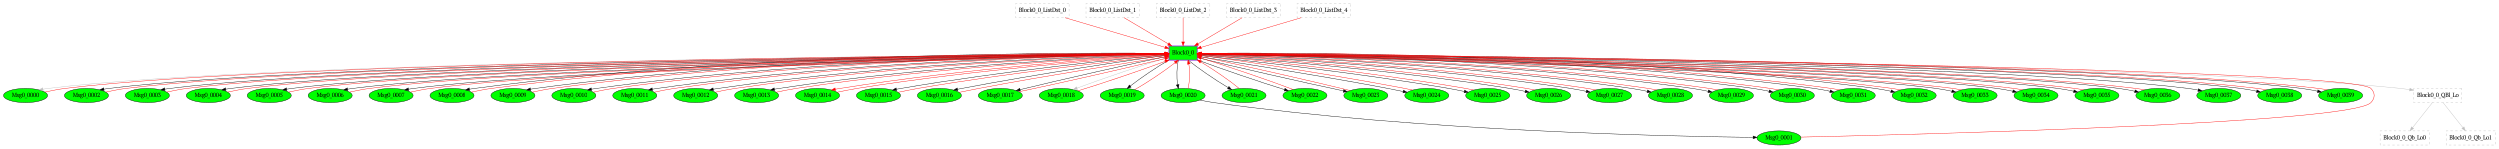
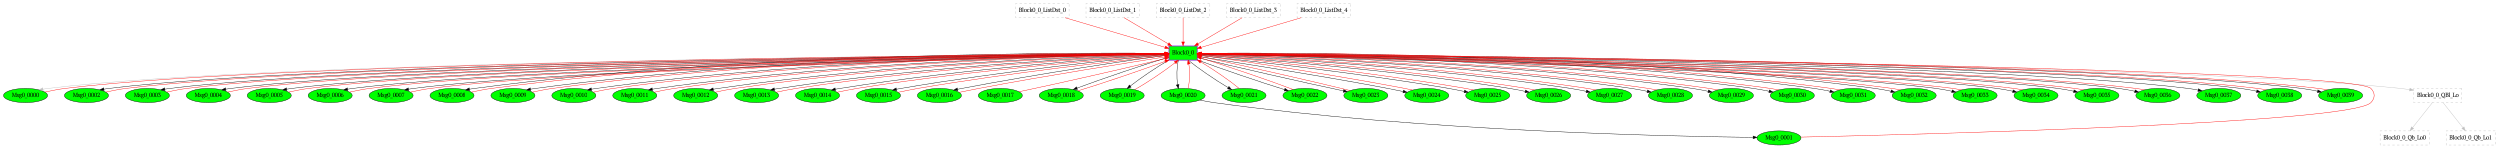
(1002, 68) -> (1002, 68)
(1094, 72) -> none
(1123, 72) -> (1123, 72)
